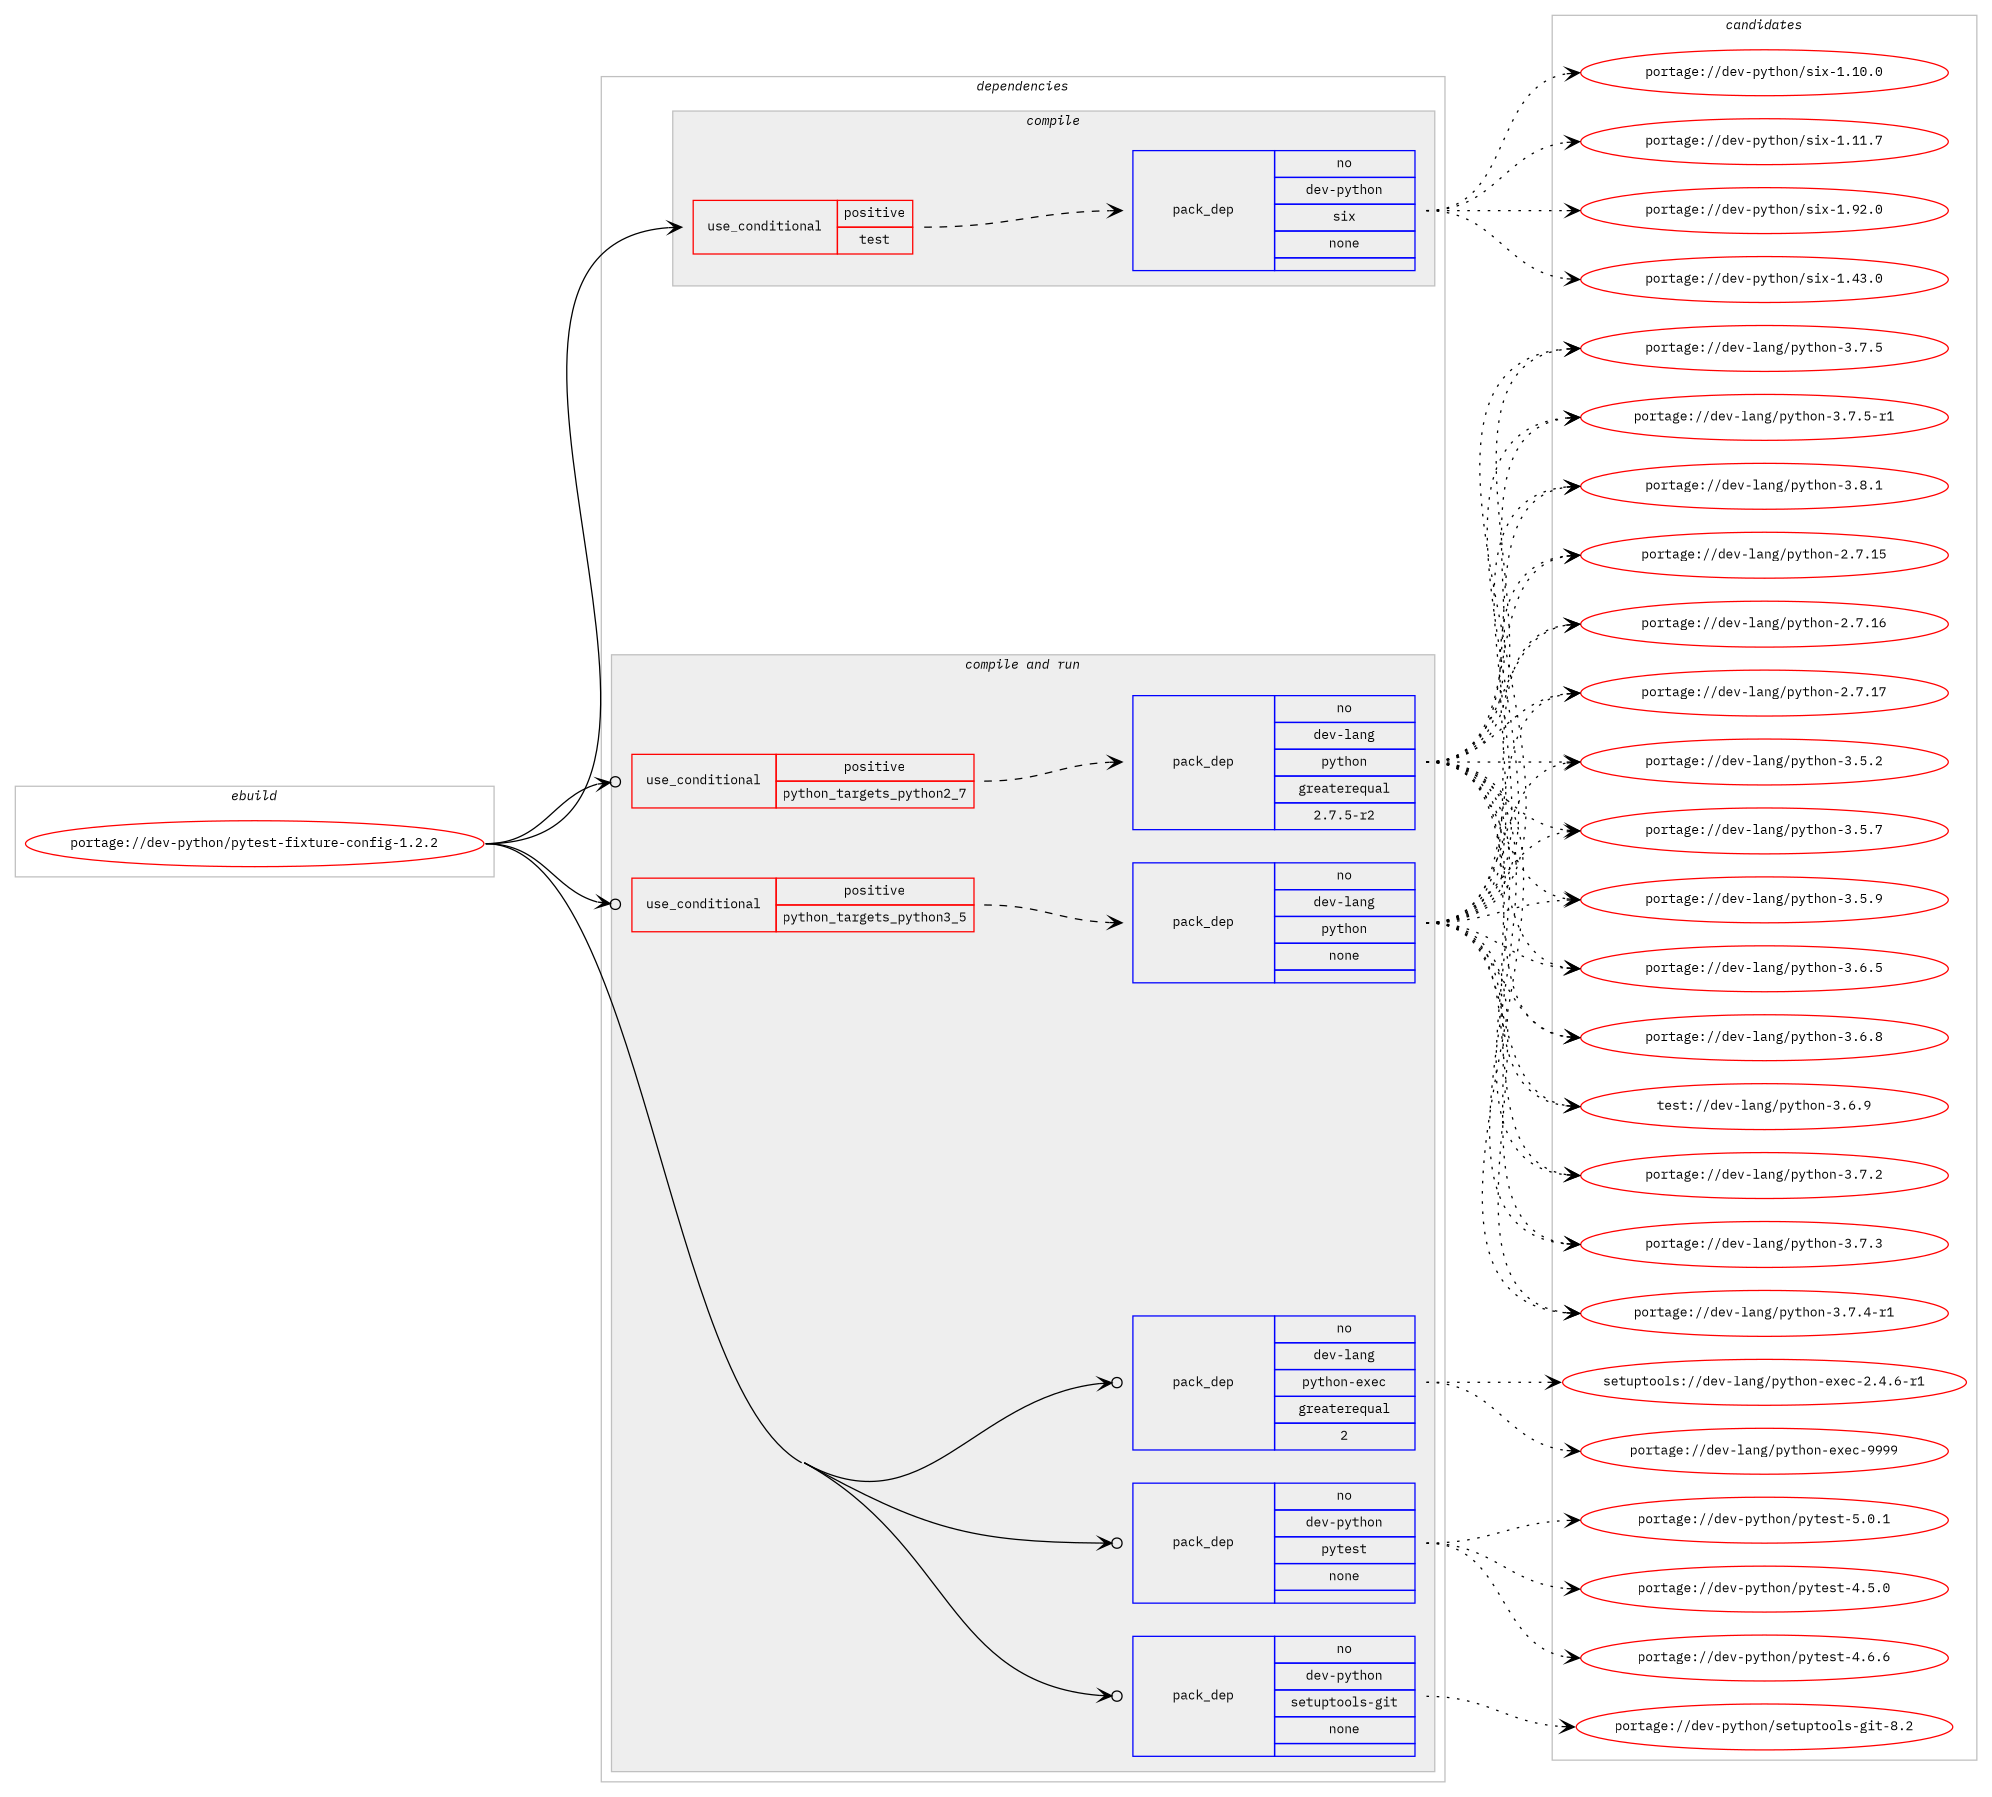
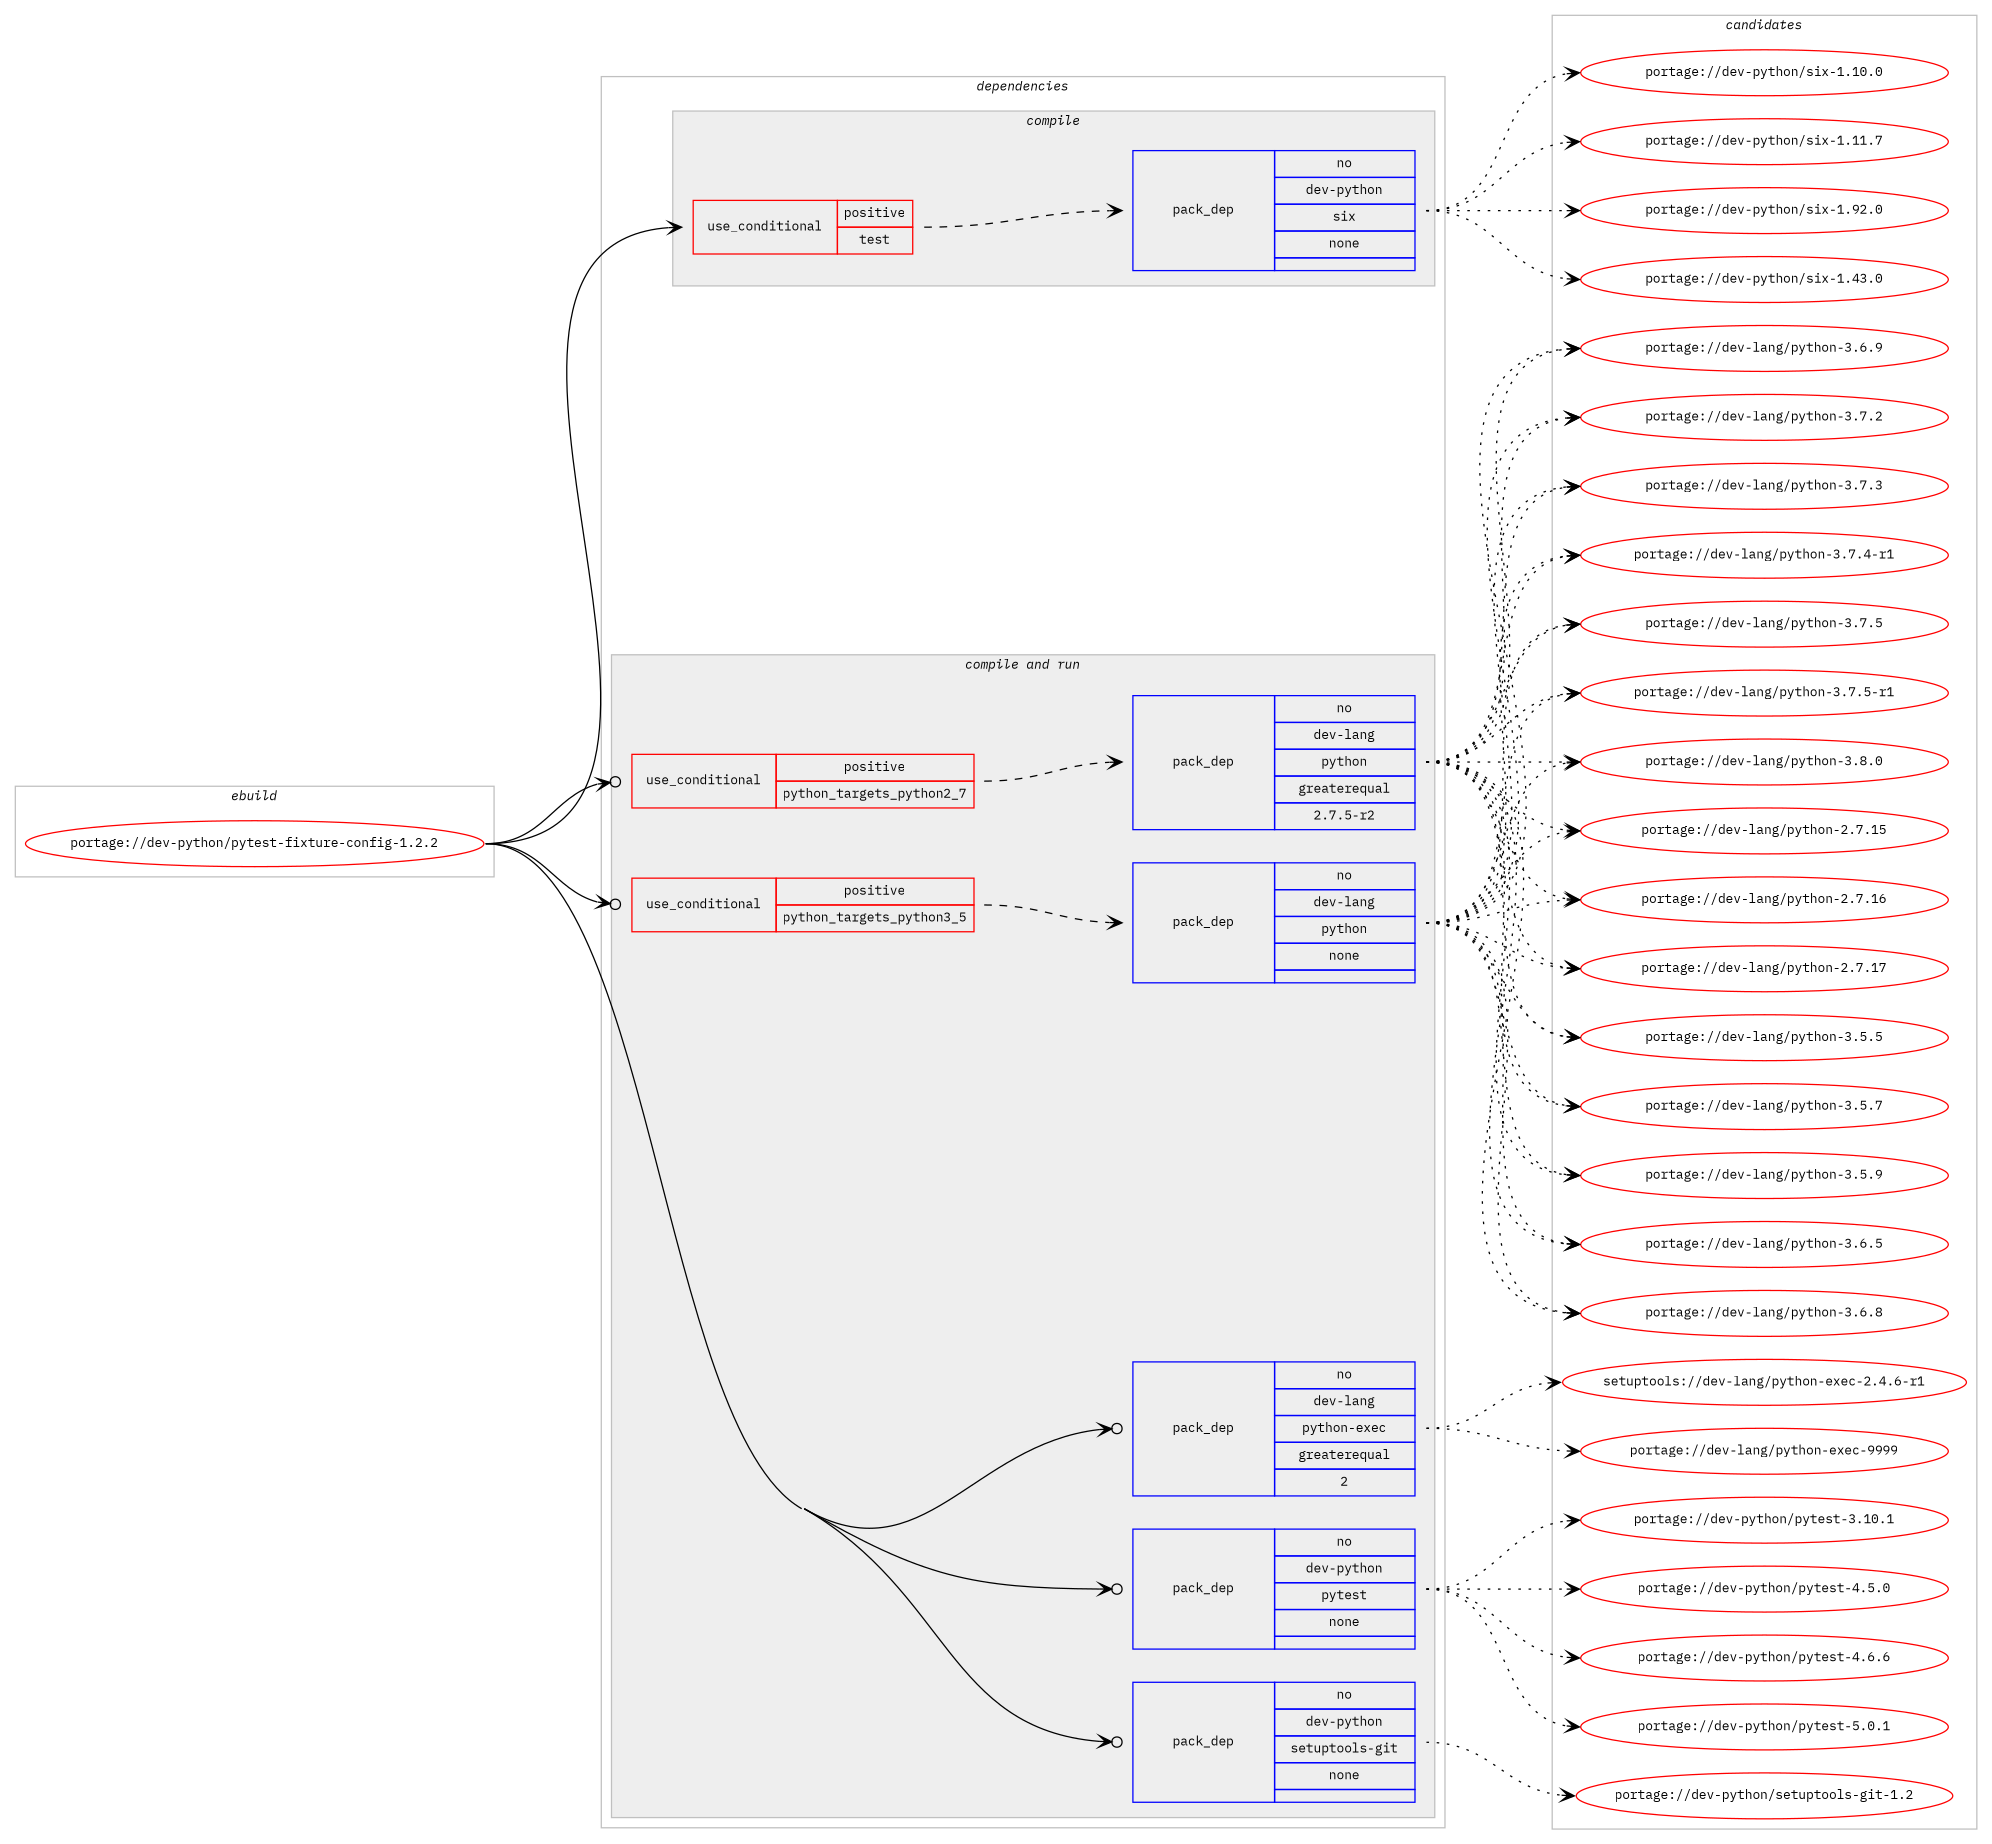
(1764, 486) -> (1764, 762)
(1764, 762) -> (1764, 1038)
(1764, 1107) -> (1764, 348)
none -> (1764, 1520)
(1764, 1727) -> (1764, 1796)
